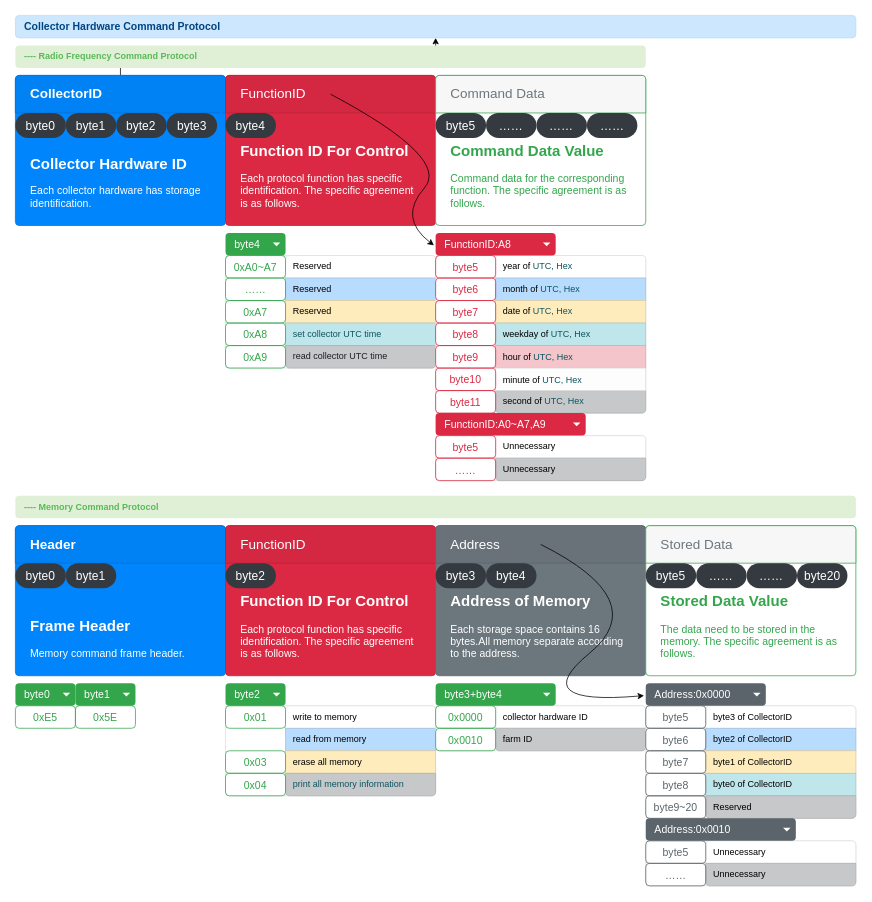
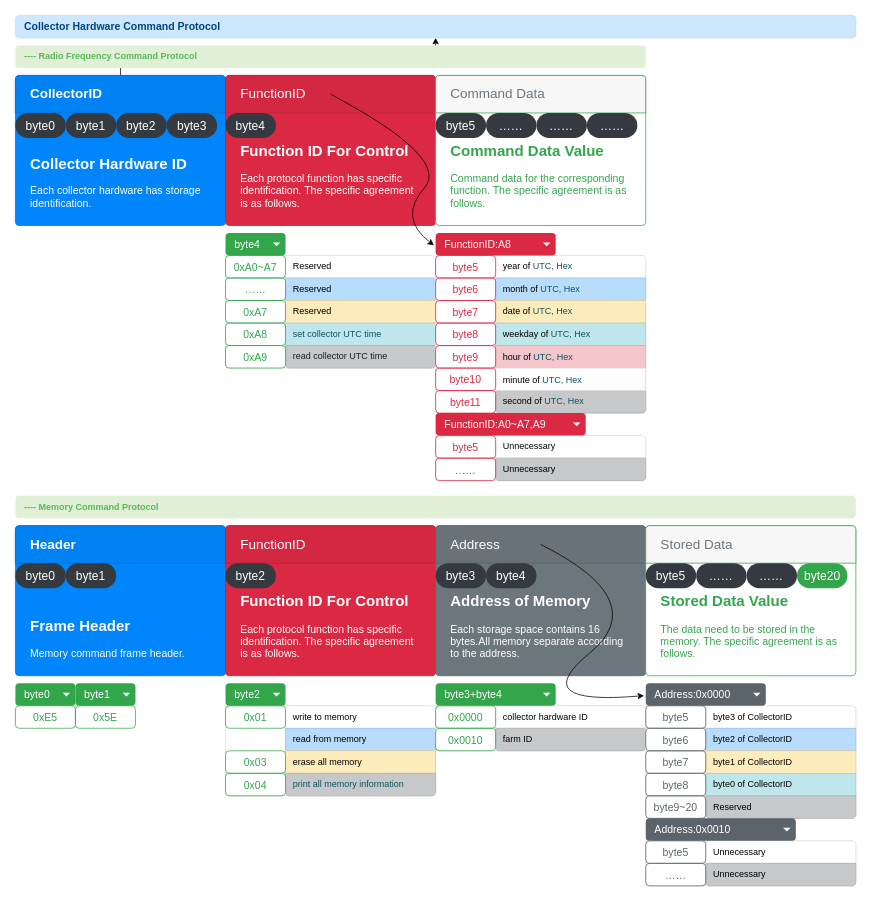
(822, 575) -> (822, 575)
